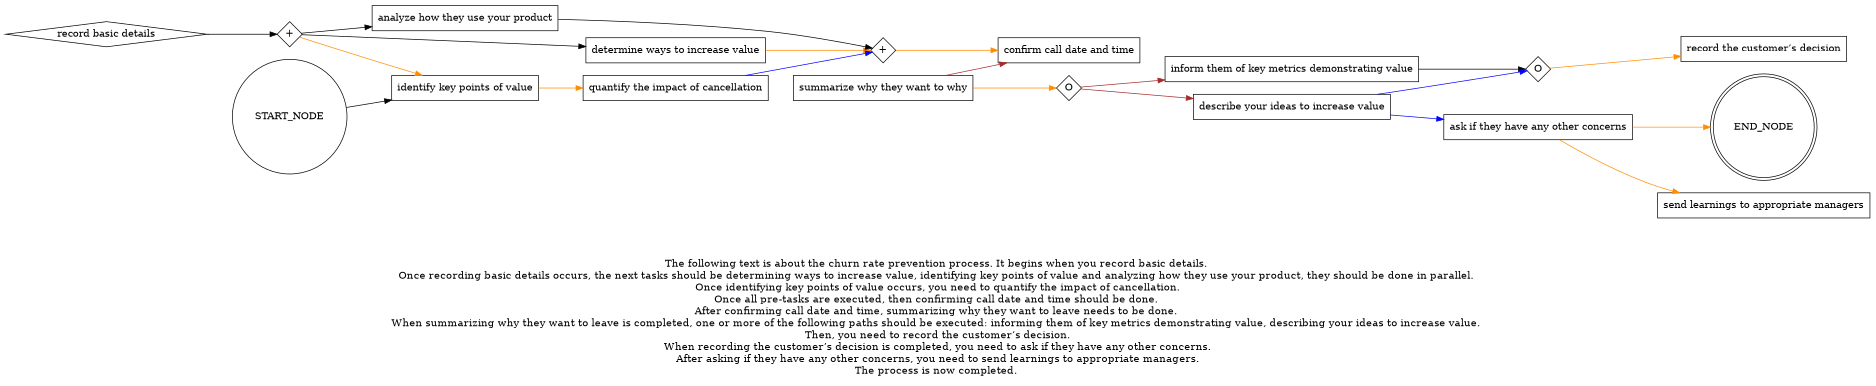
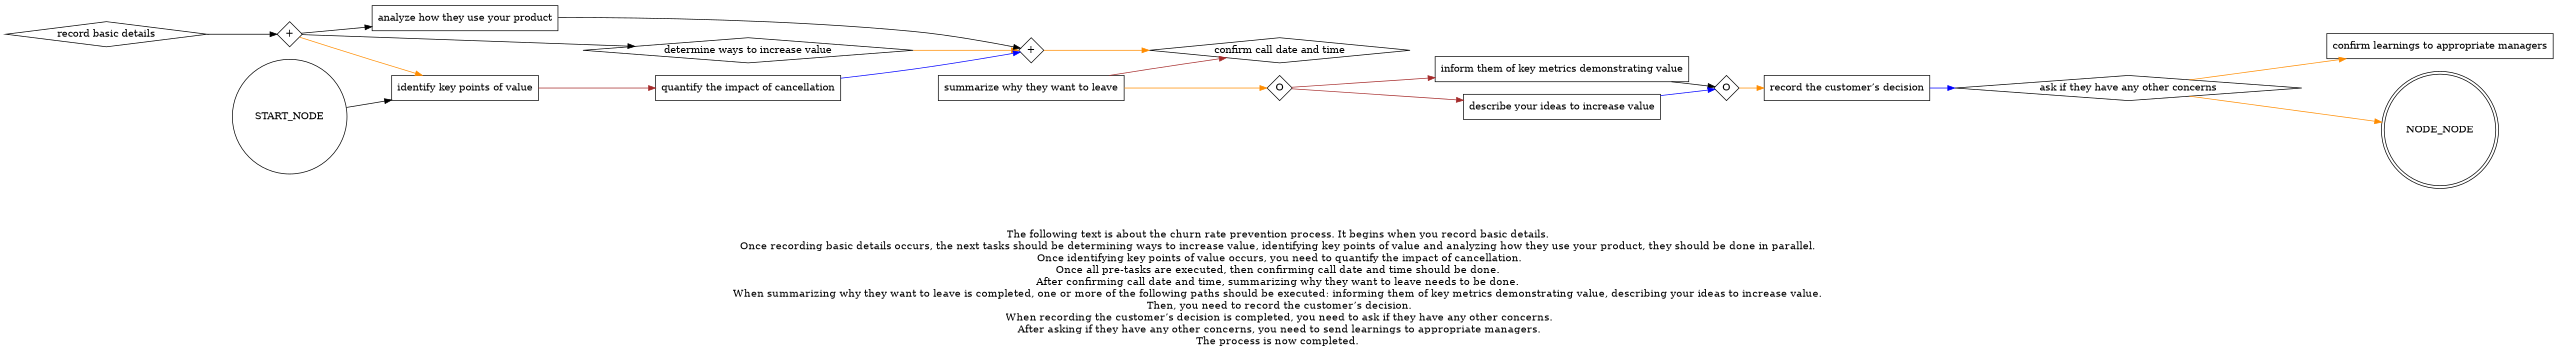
(676, 50) -> (748, 50)
(1069, 50) -> (1280, 50)
(557, 88) -> (593, 88)
(883, 88) -> (1031, 88)
(1414, 117) -> (1939, 88)
(1538, 127) -> (2128, 88)
(1764, 127) -> (2440, 130)
(1764, 205) -> (2440, 46)
